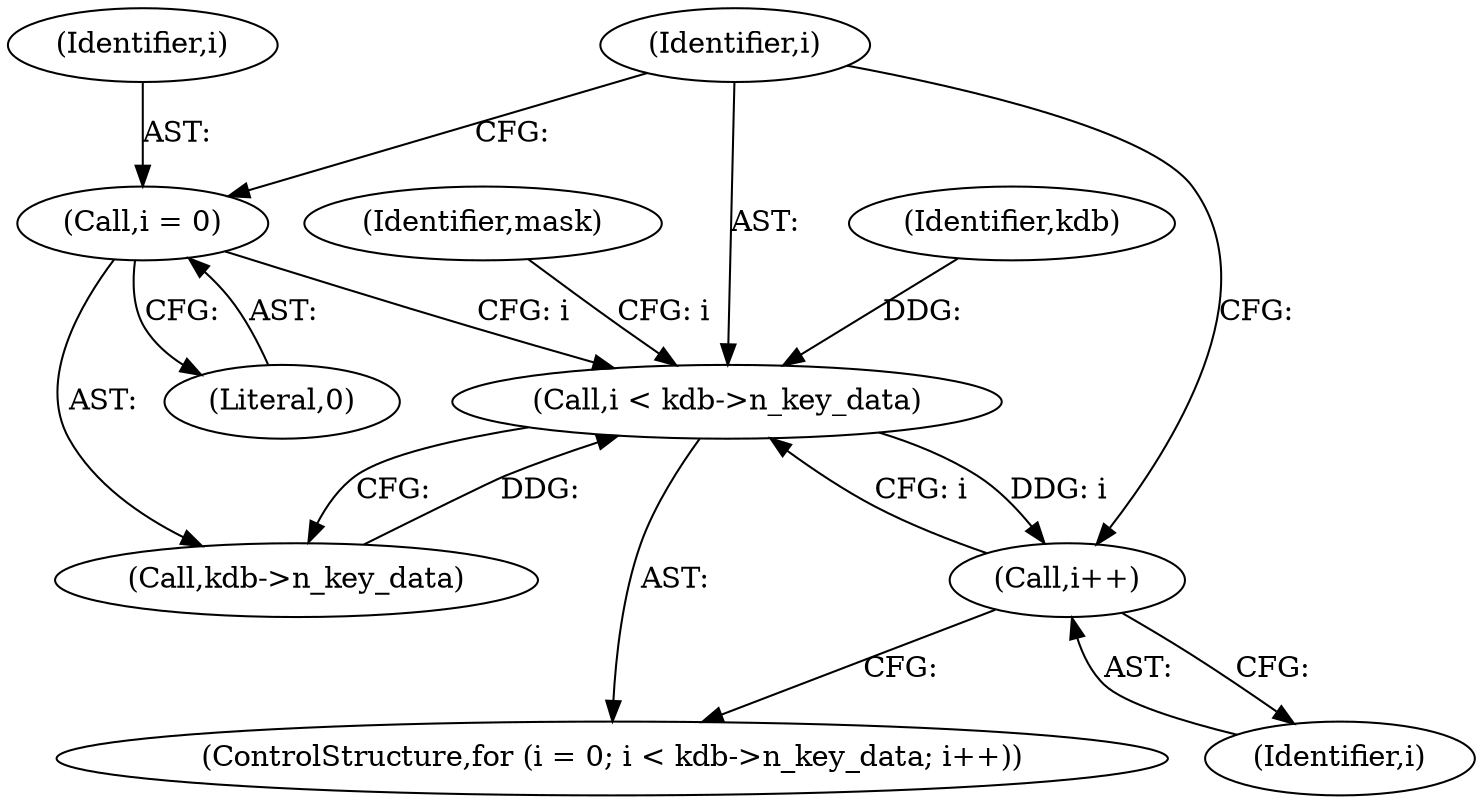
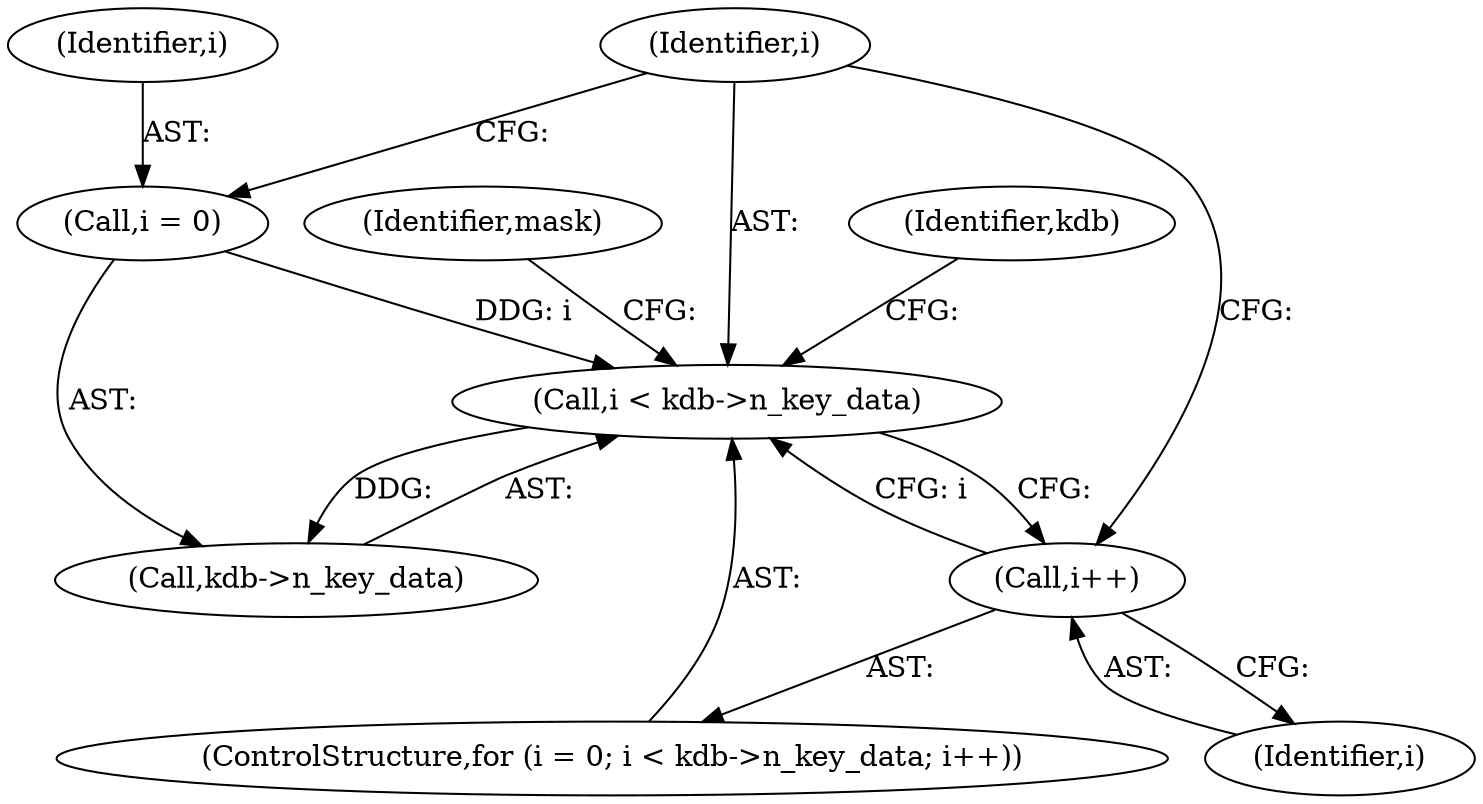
(524, 313) -> (524, 313)
(664, 313) -> (664, 313)
(927, 313) -> (927, 313)
(282, 402) -> none
(398, 491) -> (398, 491)
(545, 491) -> (545, 491)
(1059, 491) -> (1059, 491)
(635, 563) -> (724, 601)
(905, 669) -> (905, 669)
